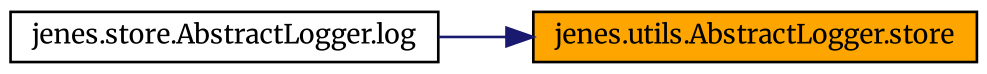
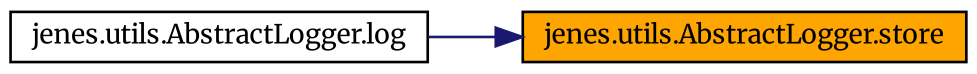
(224, 37) -> (219, 37)
